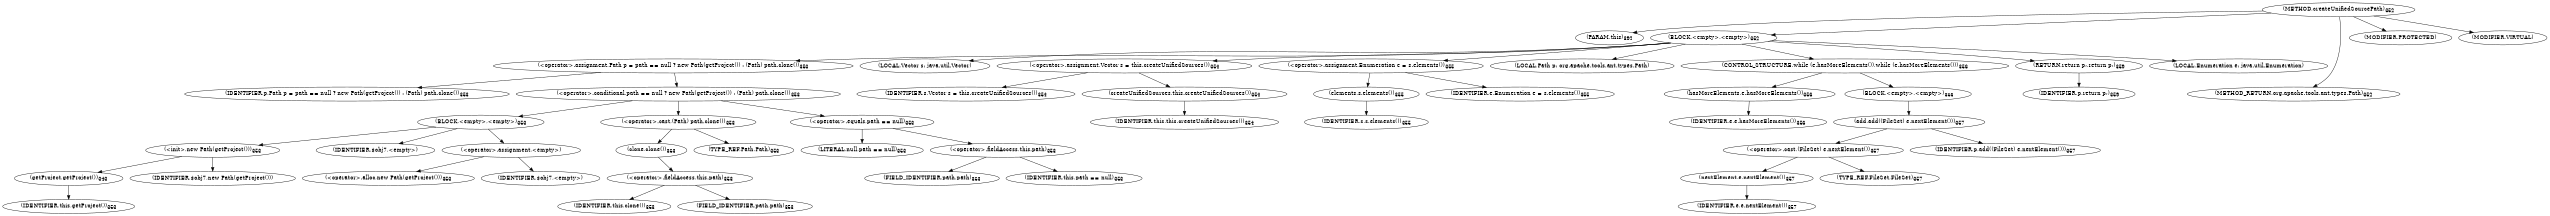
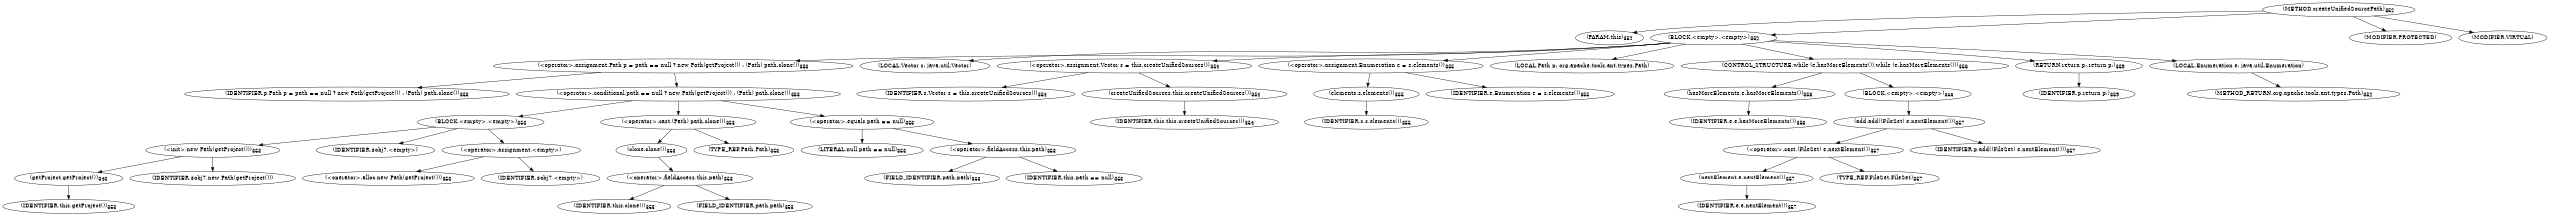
(1628, 37) -> (1628, 37)
(2338, 55) -> (2264, 79)
